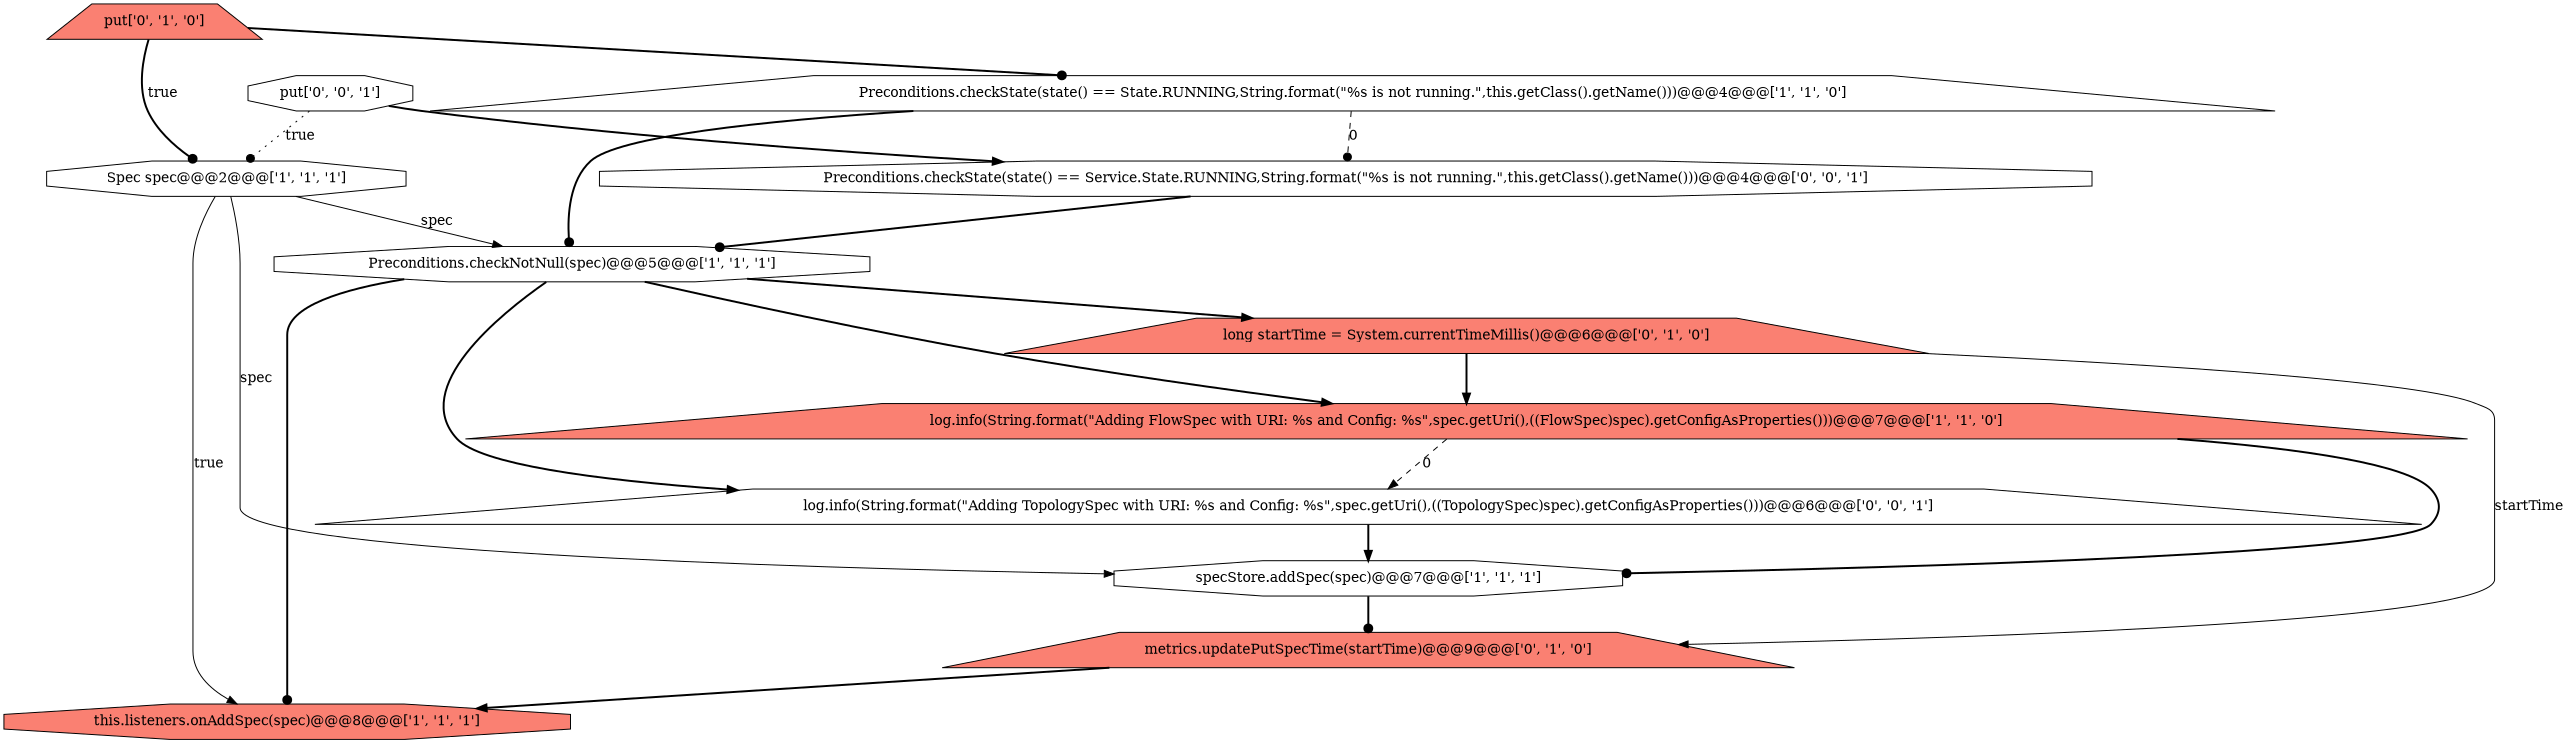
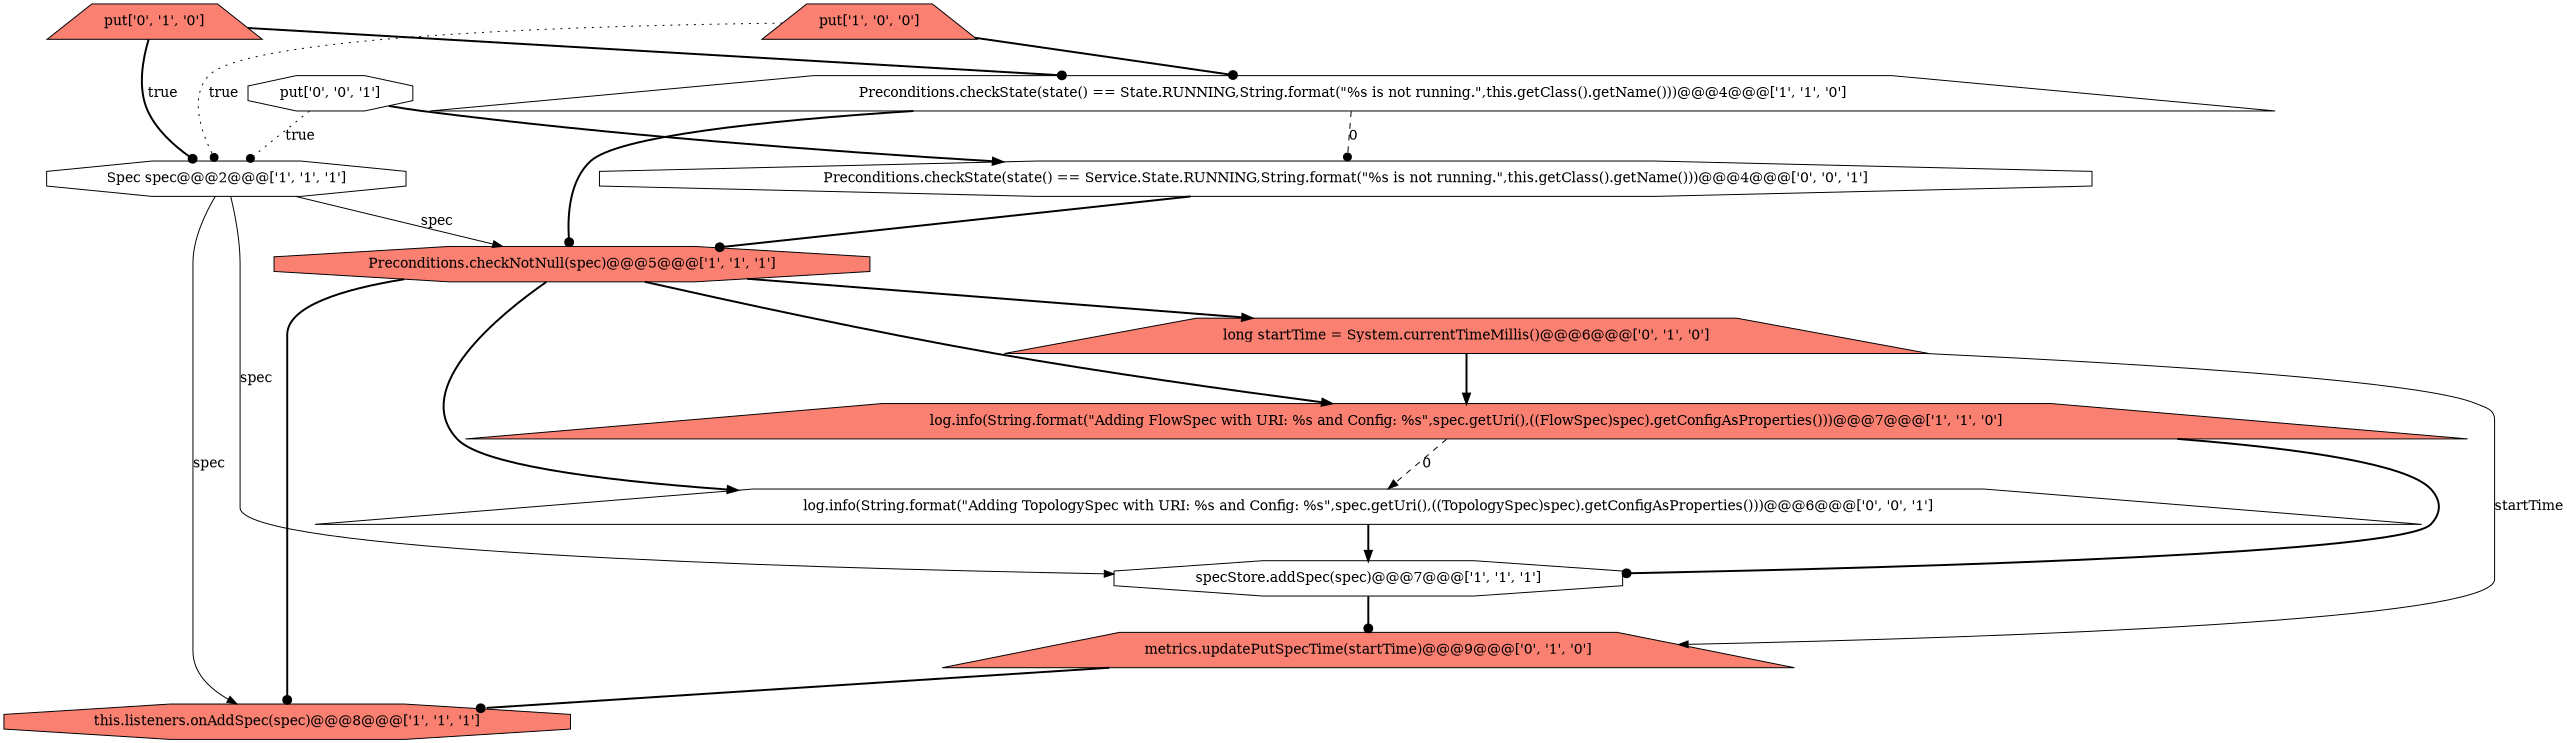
none -> (870, 22)
(572, 264) -> (572, 264)
(209, 464) -> (209, 464)
(798, 688) -> (798, 688)
